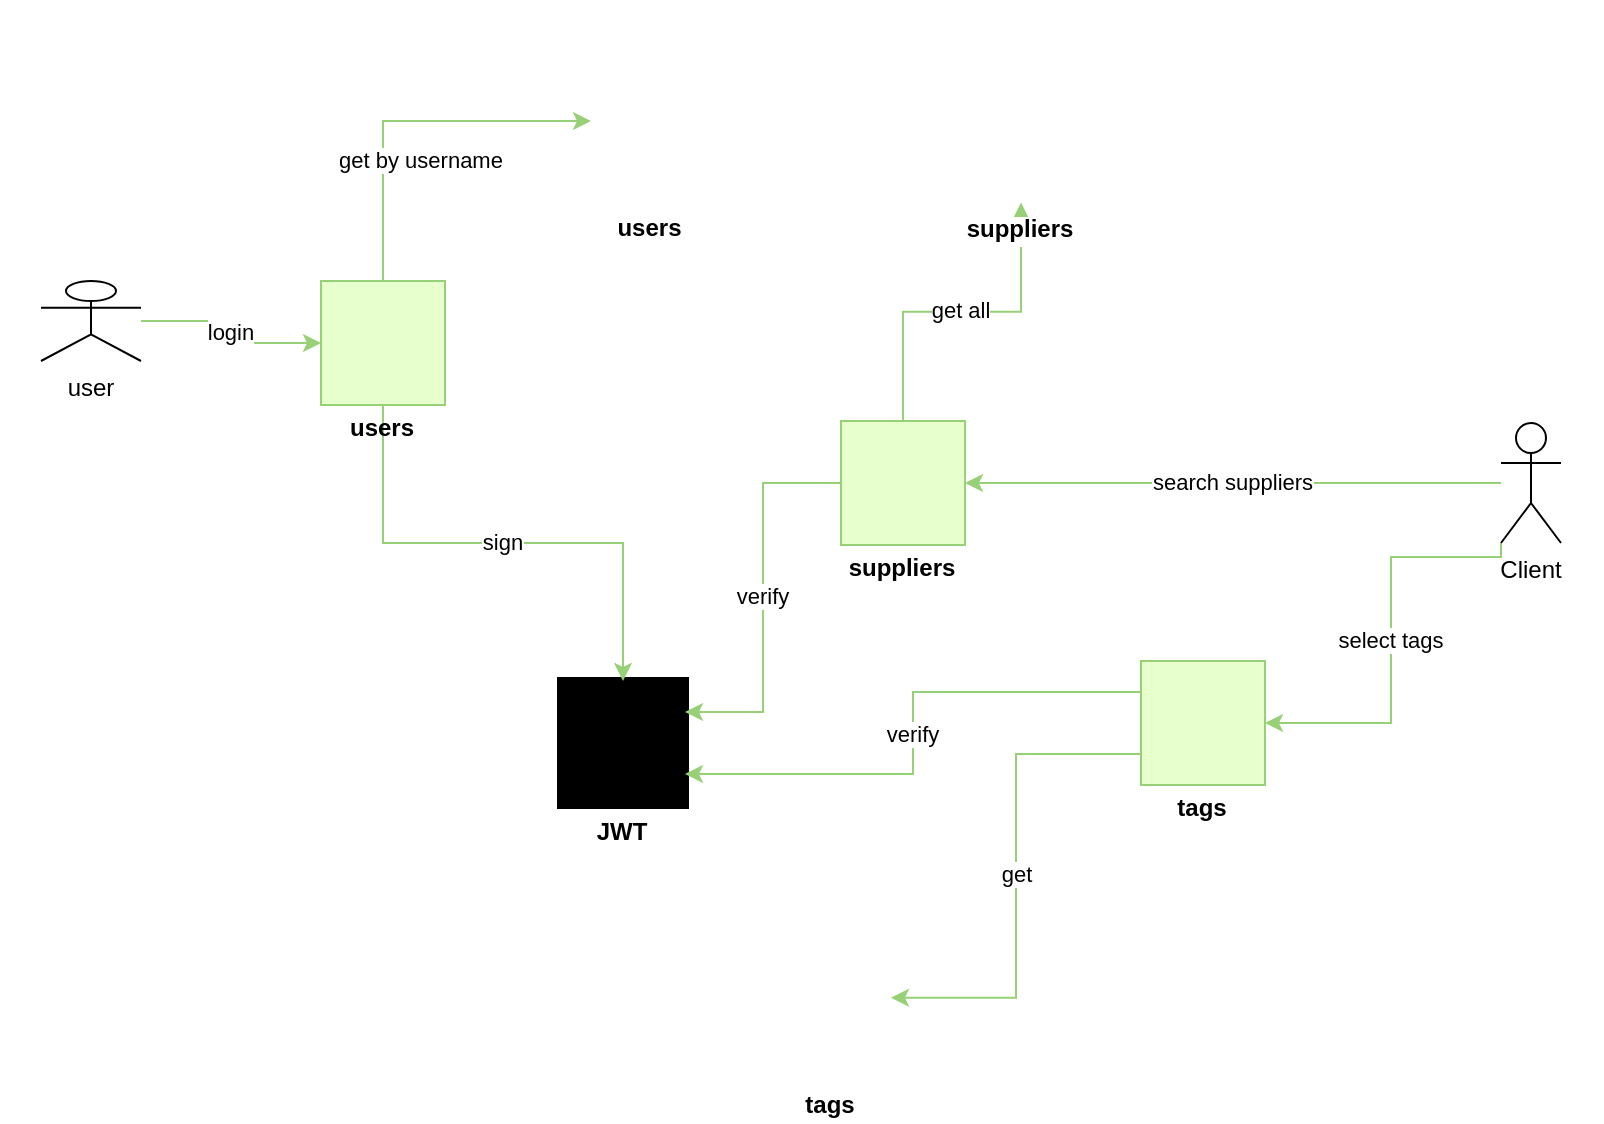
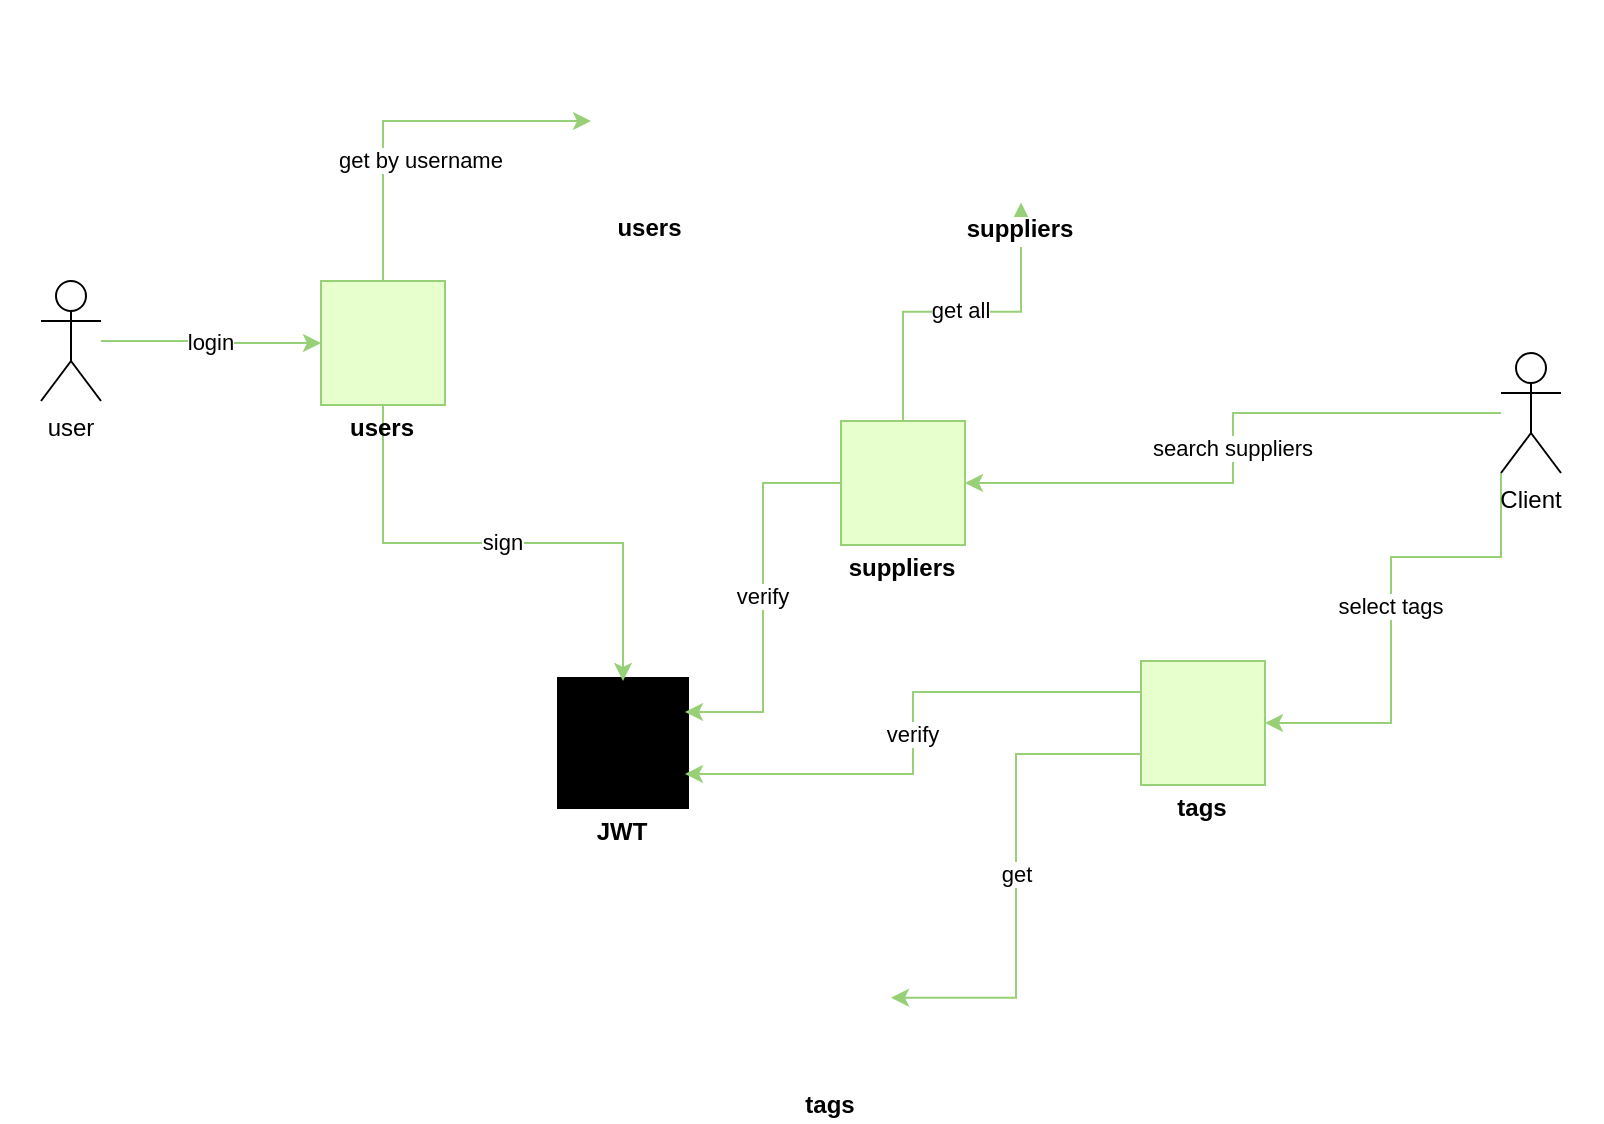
(91, 321) -> (71, 341)
(1531, 483) -> (1531, 413)
